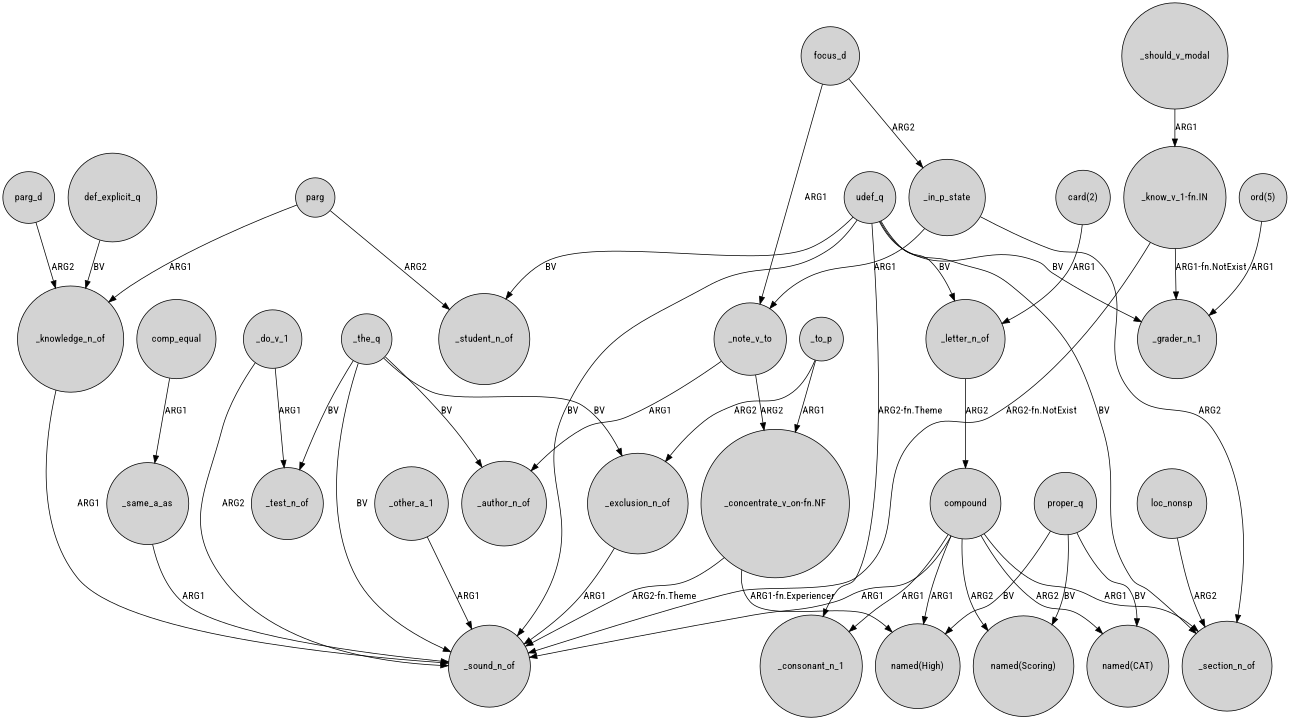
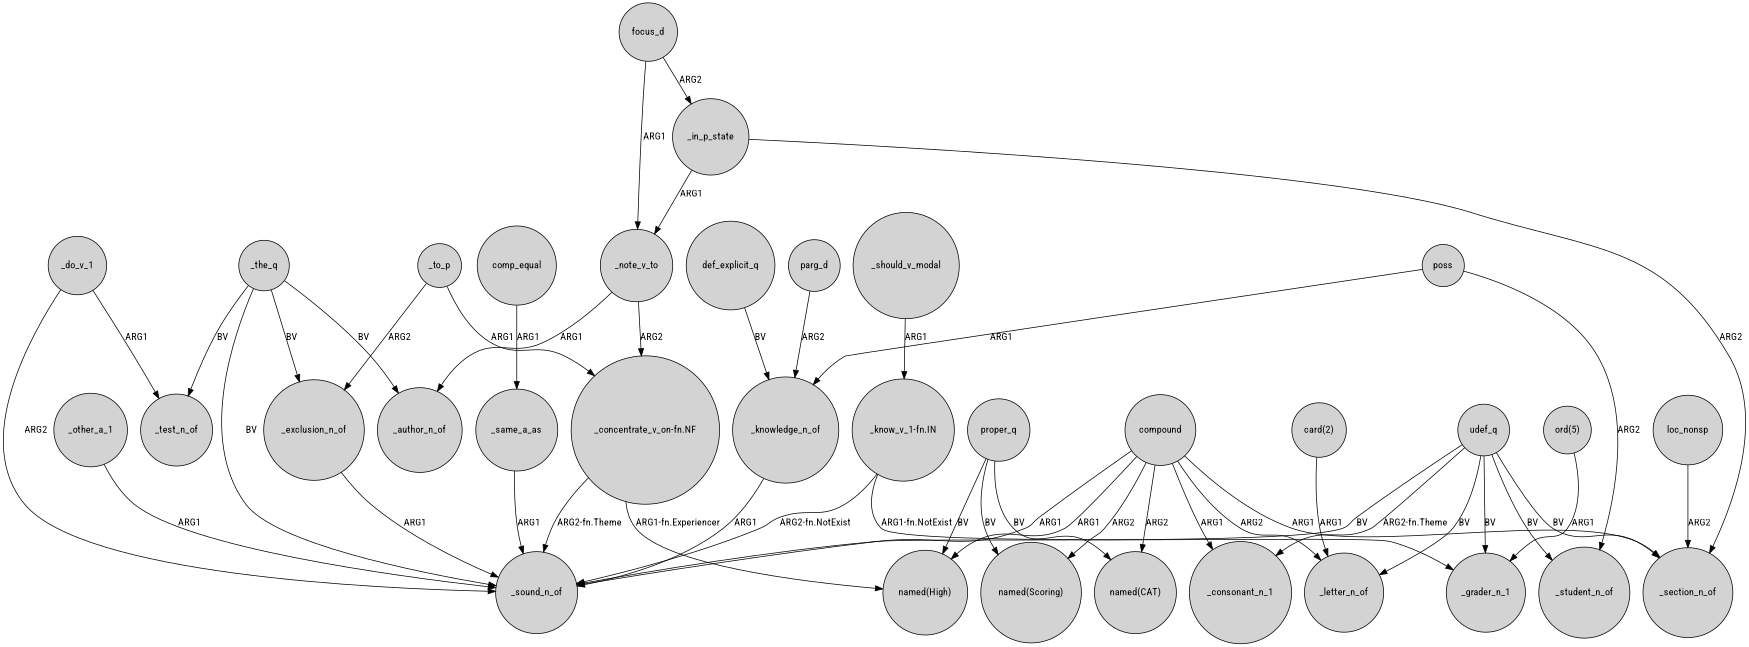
(315, 198) -> (1443, 266)
(965, 418) -> (1236, 525)
